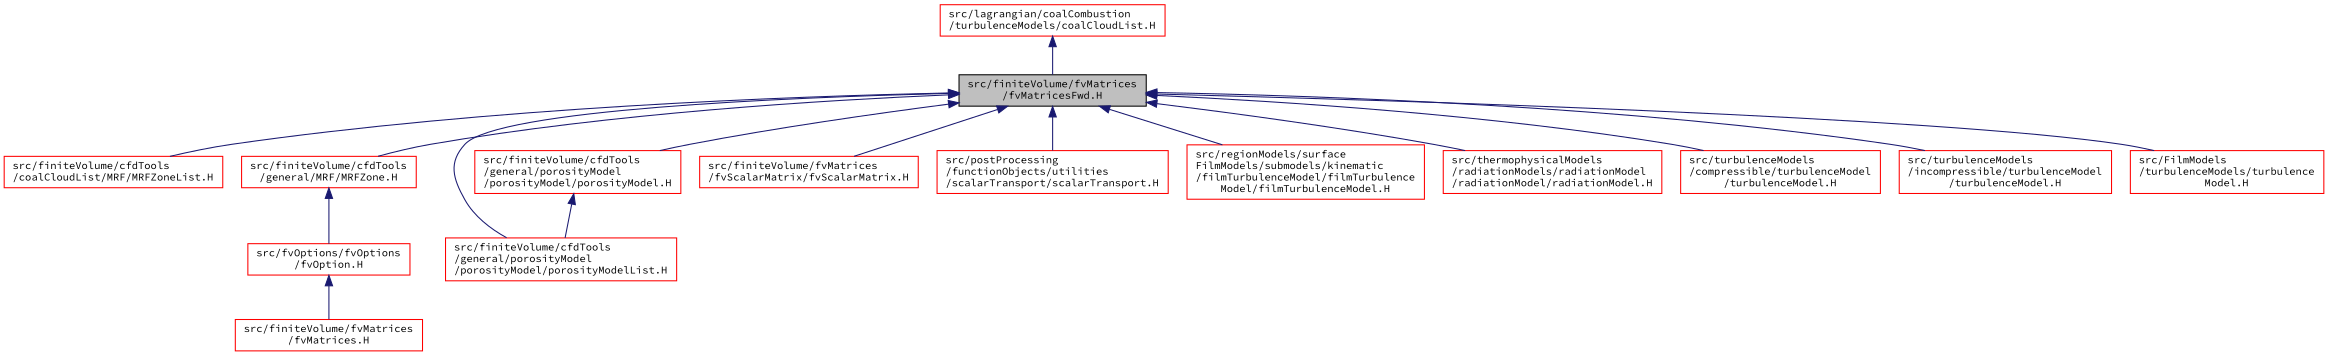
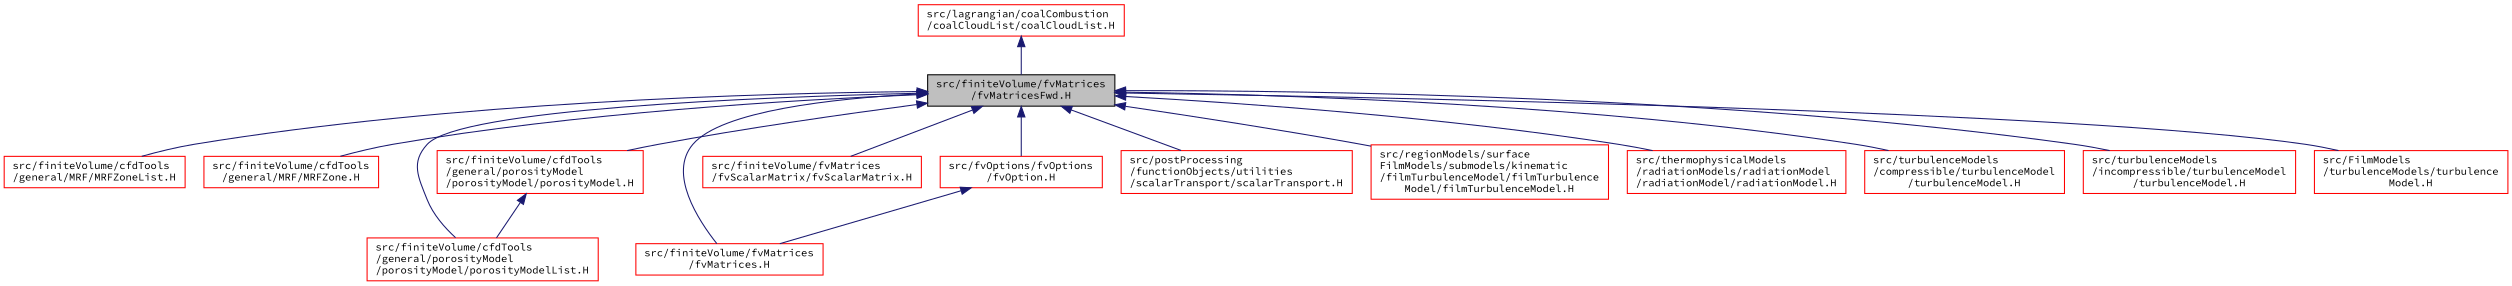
(1053, 20) -> (1021, 20)
none -> (747, 117)
(113, 172) -> (95, 172)
(329, 221) -> (1021, 137)
